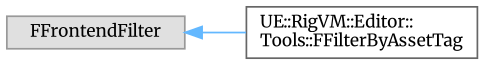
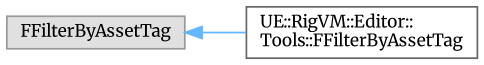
(96, 33) -> (96, 33)
